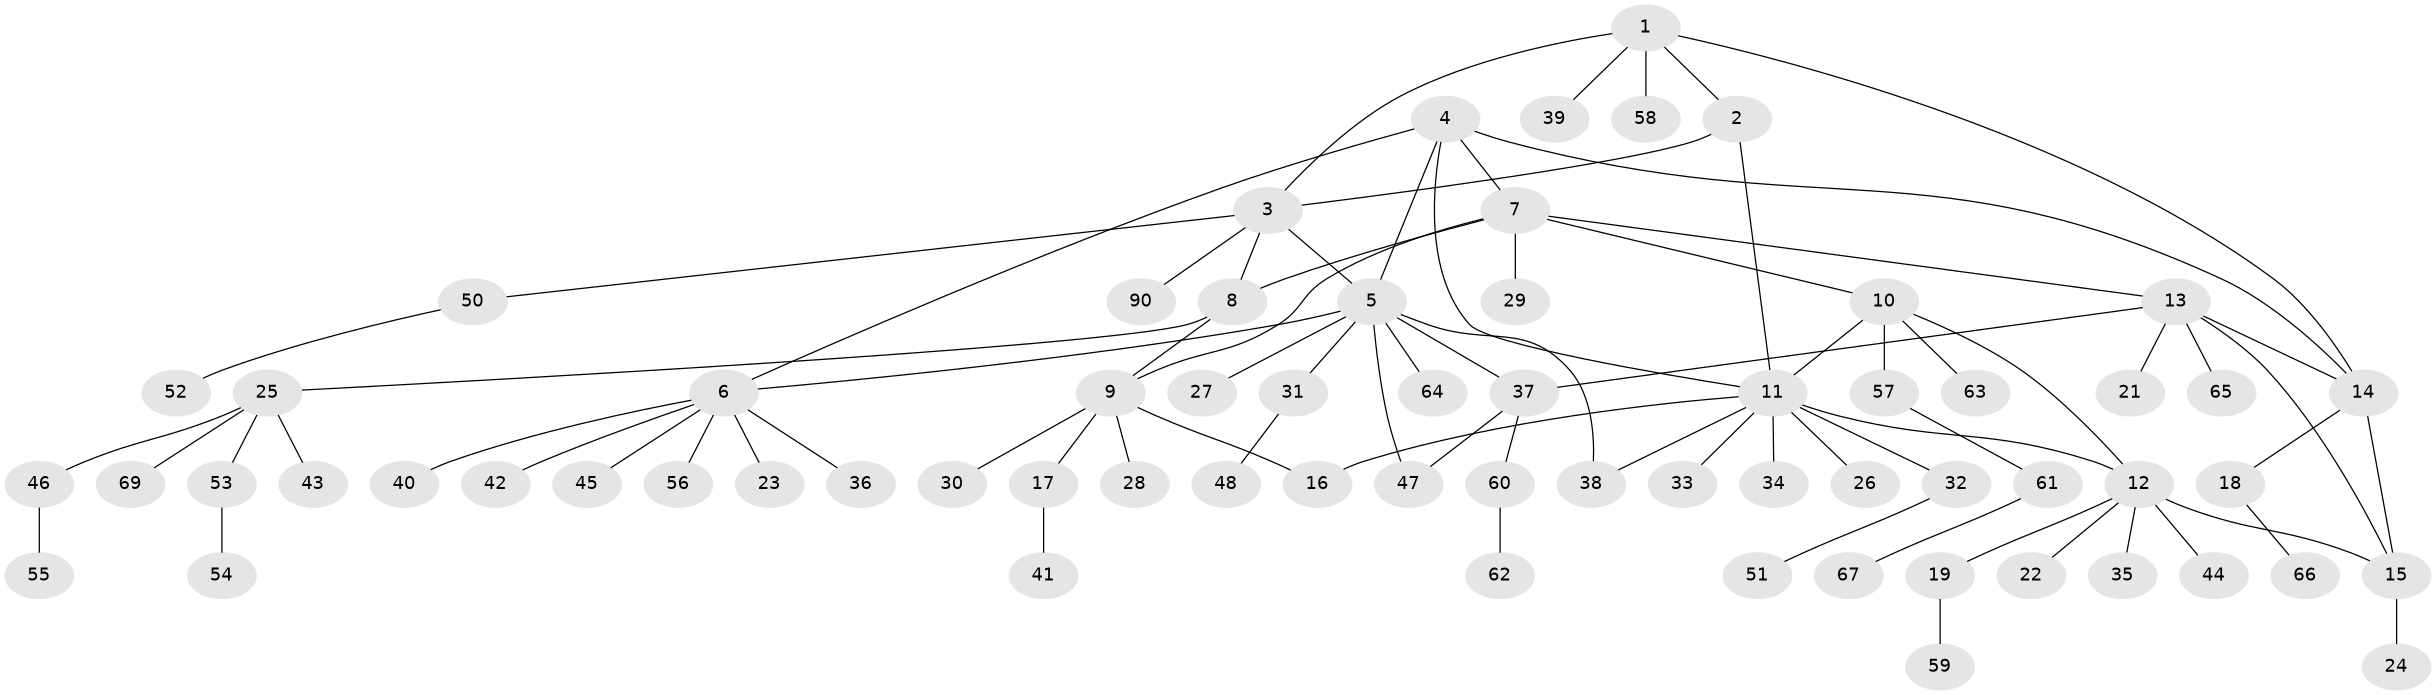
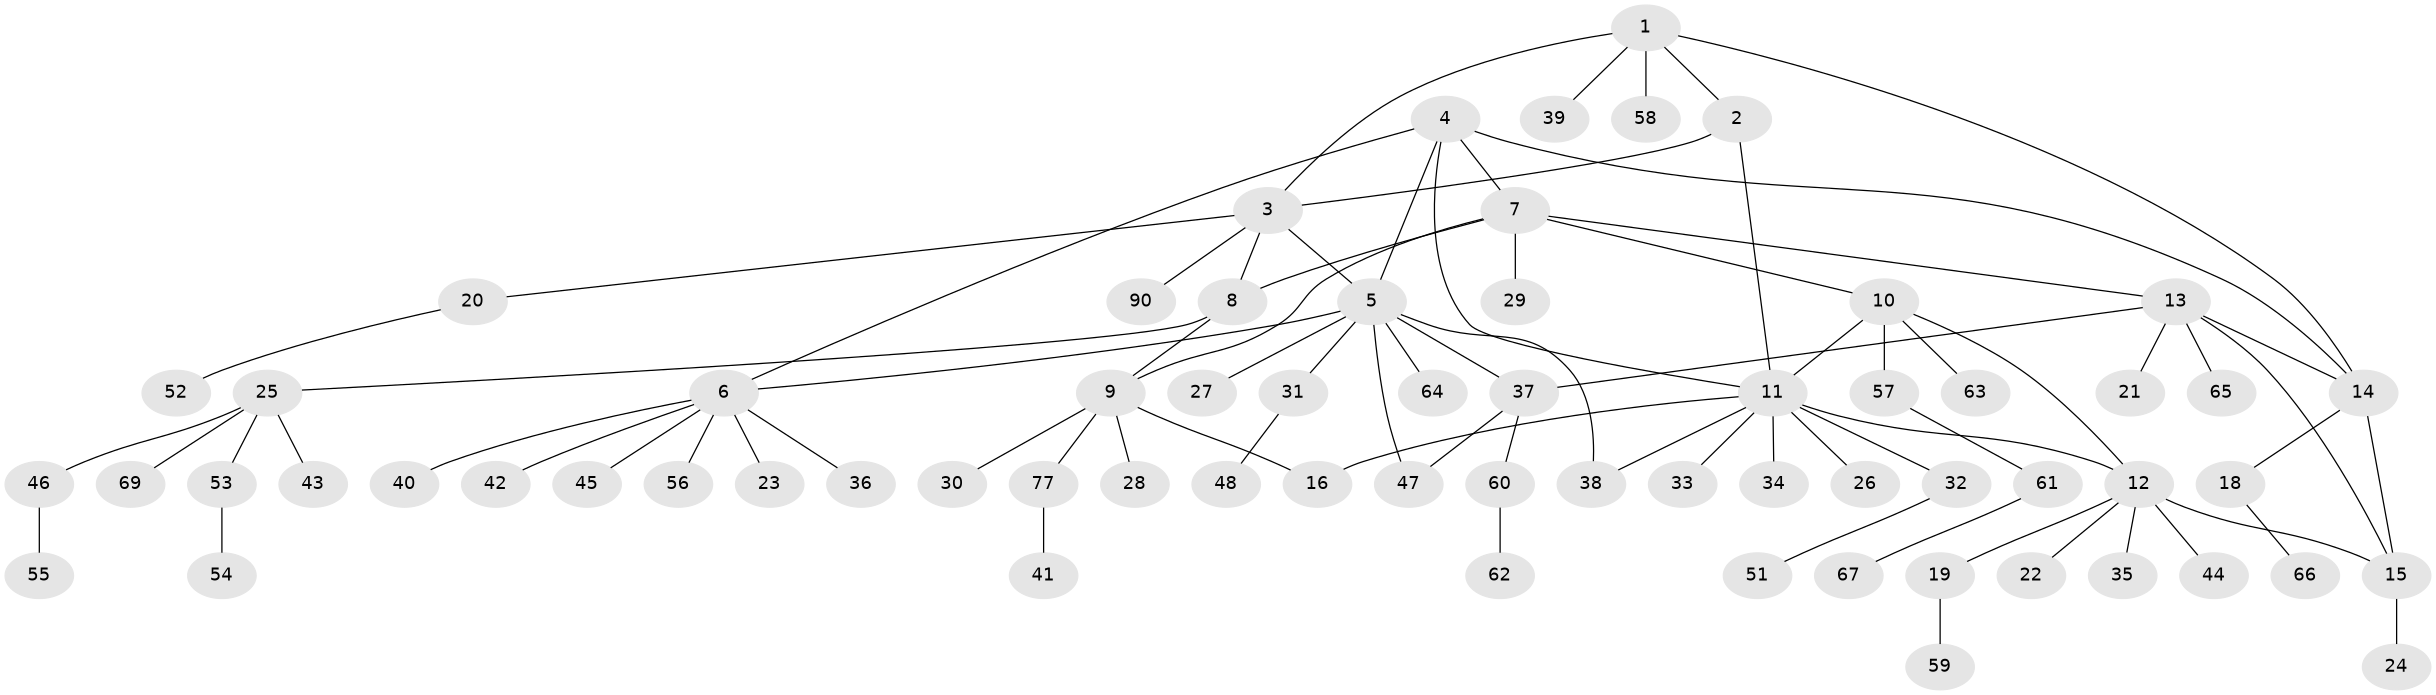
(473, 302) -> (473, 302)
(1044, 484) -> (1044, 484)
